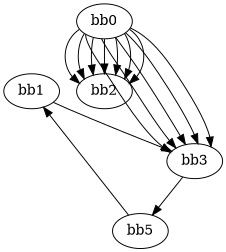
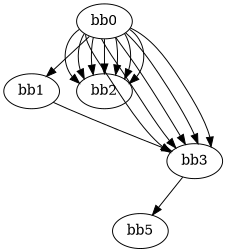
(89, 165) -> (72, 53)
